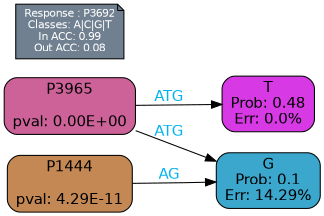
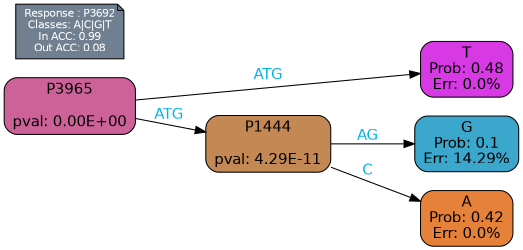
(171, 144) -> (166, 124)
none -> (467, 218)
